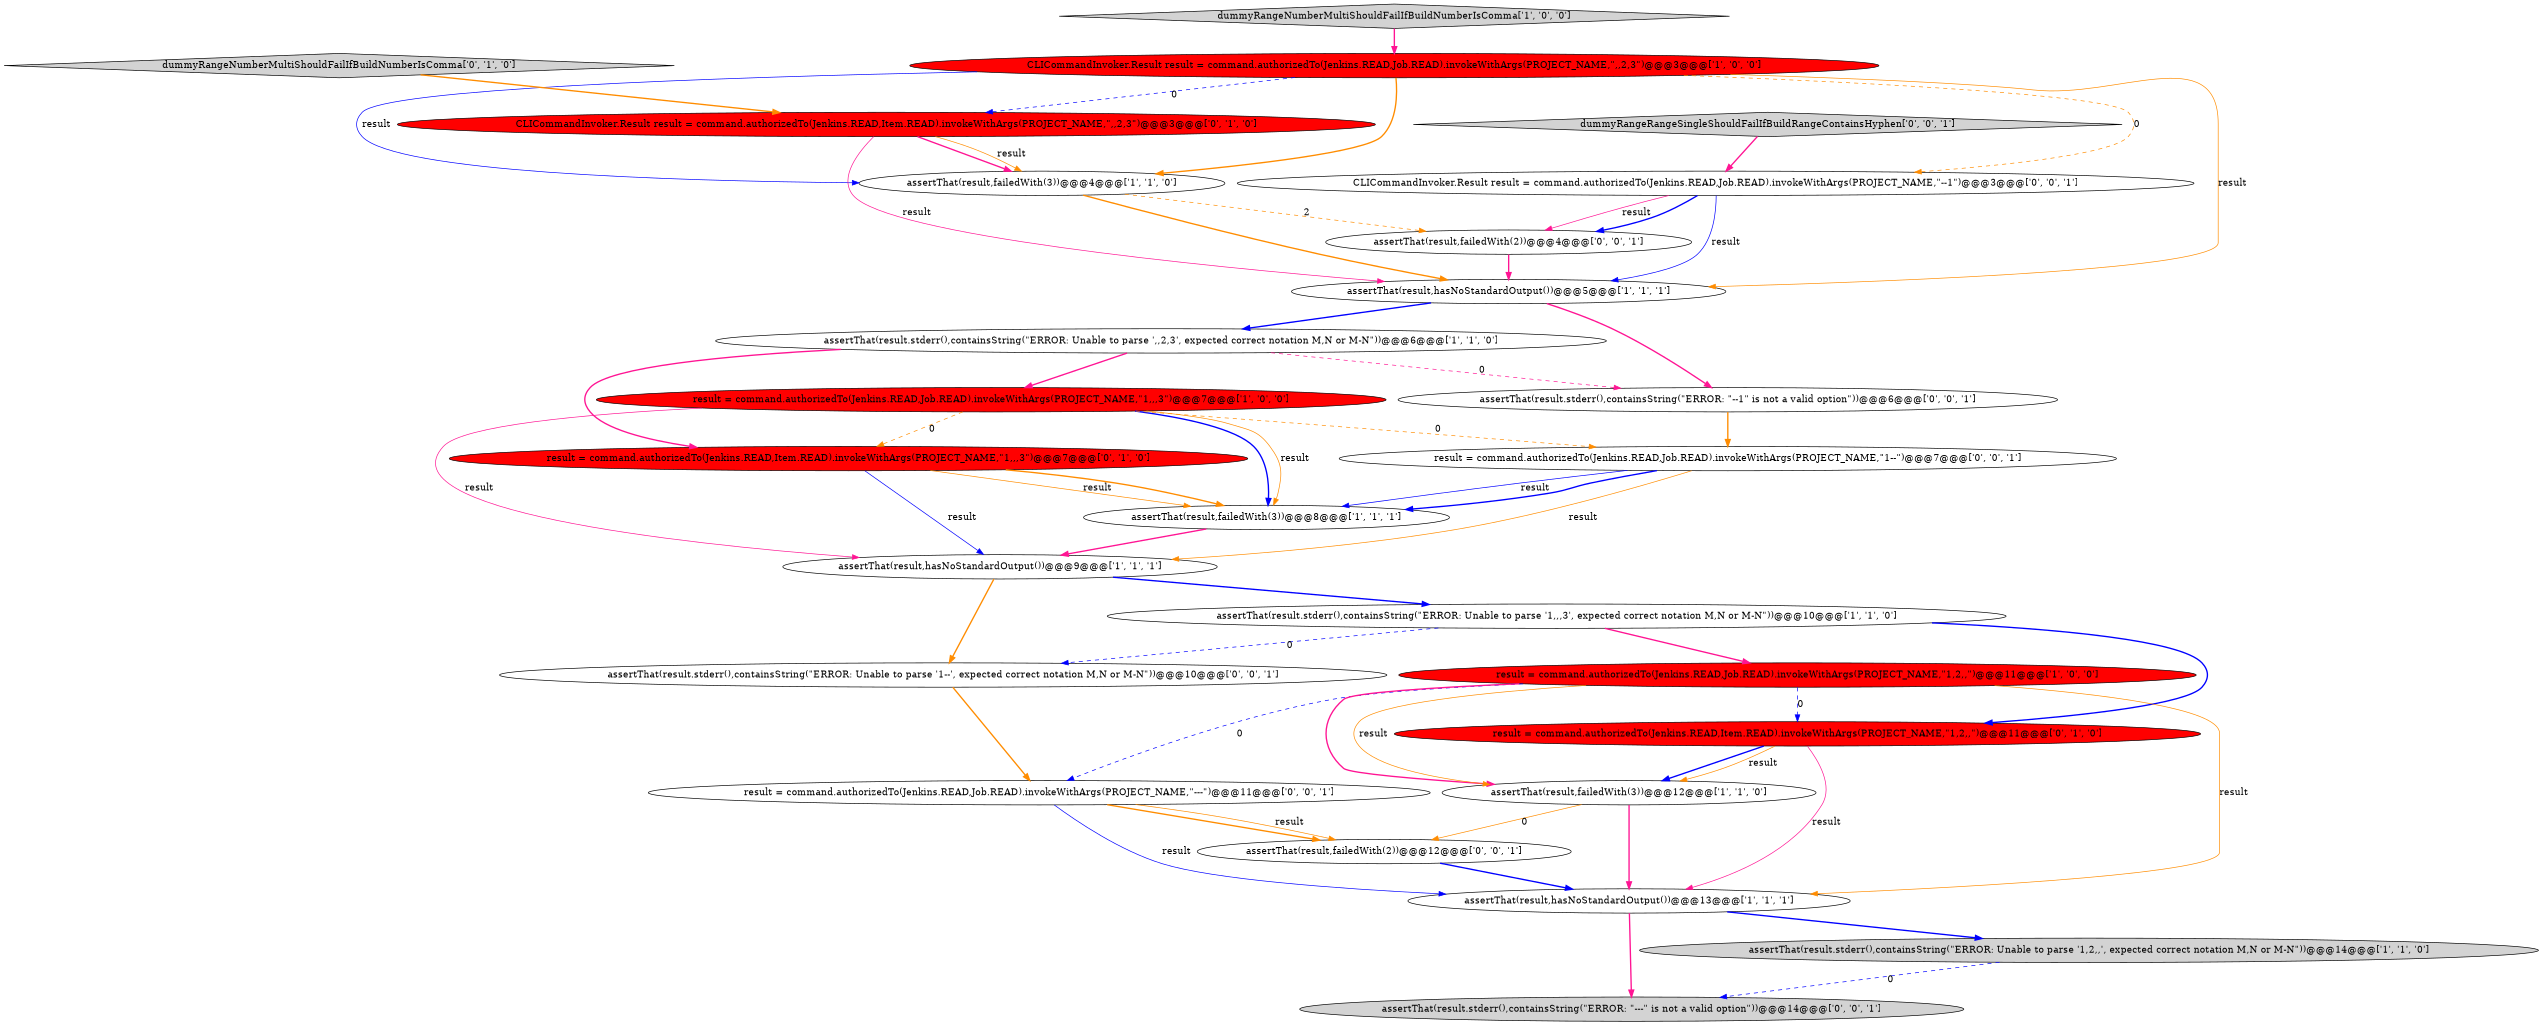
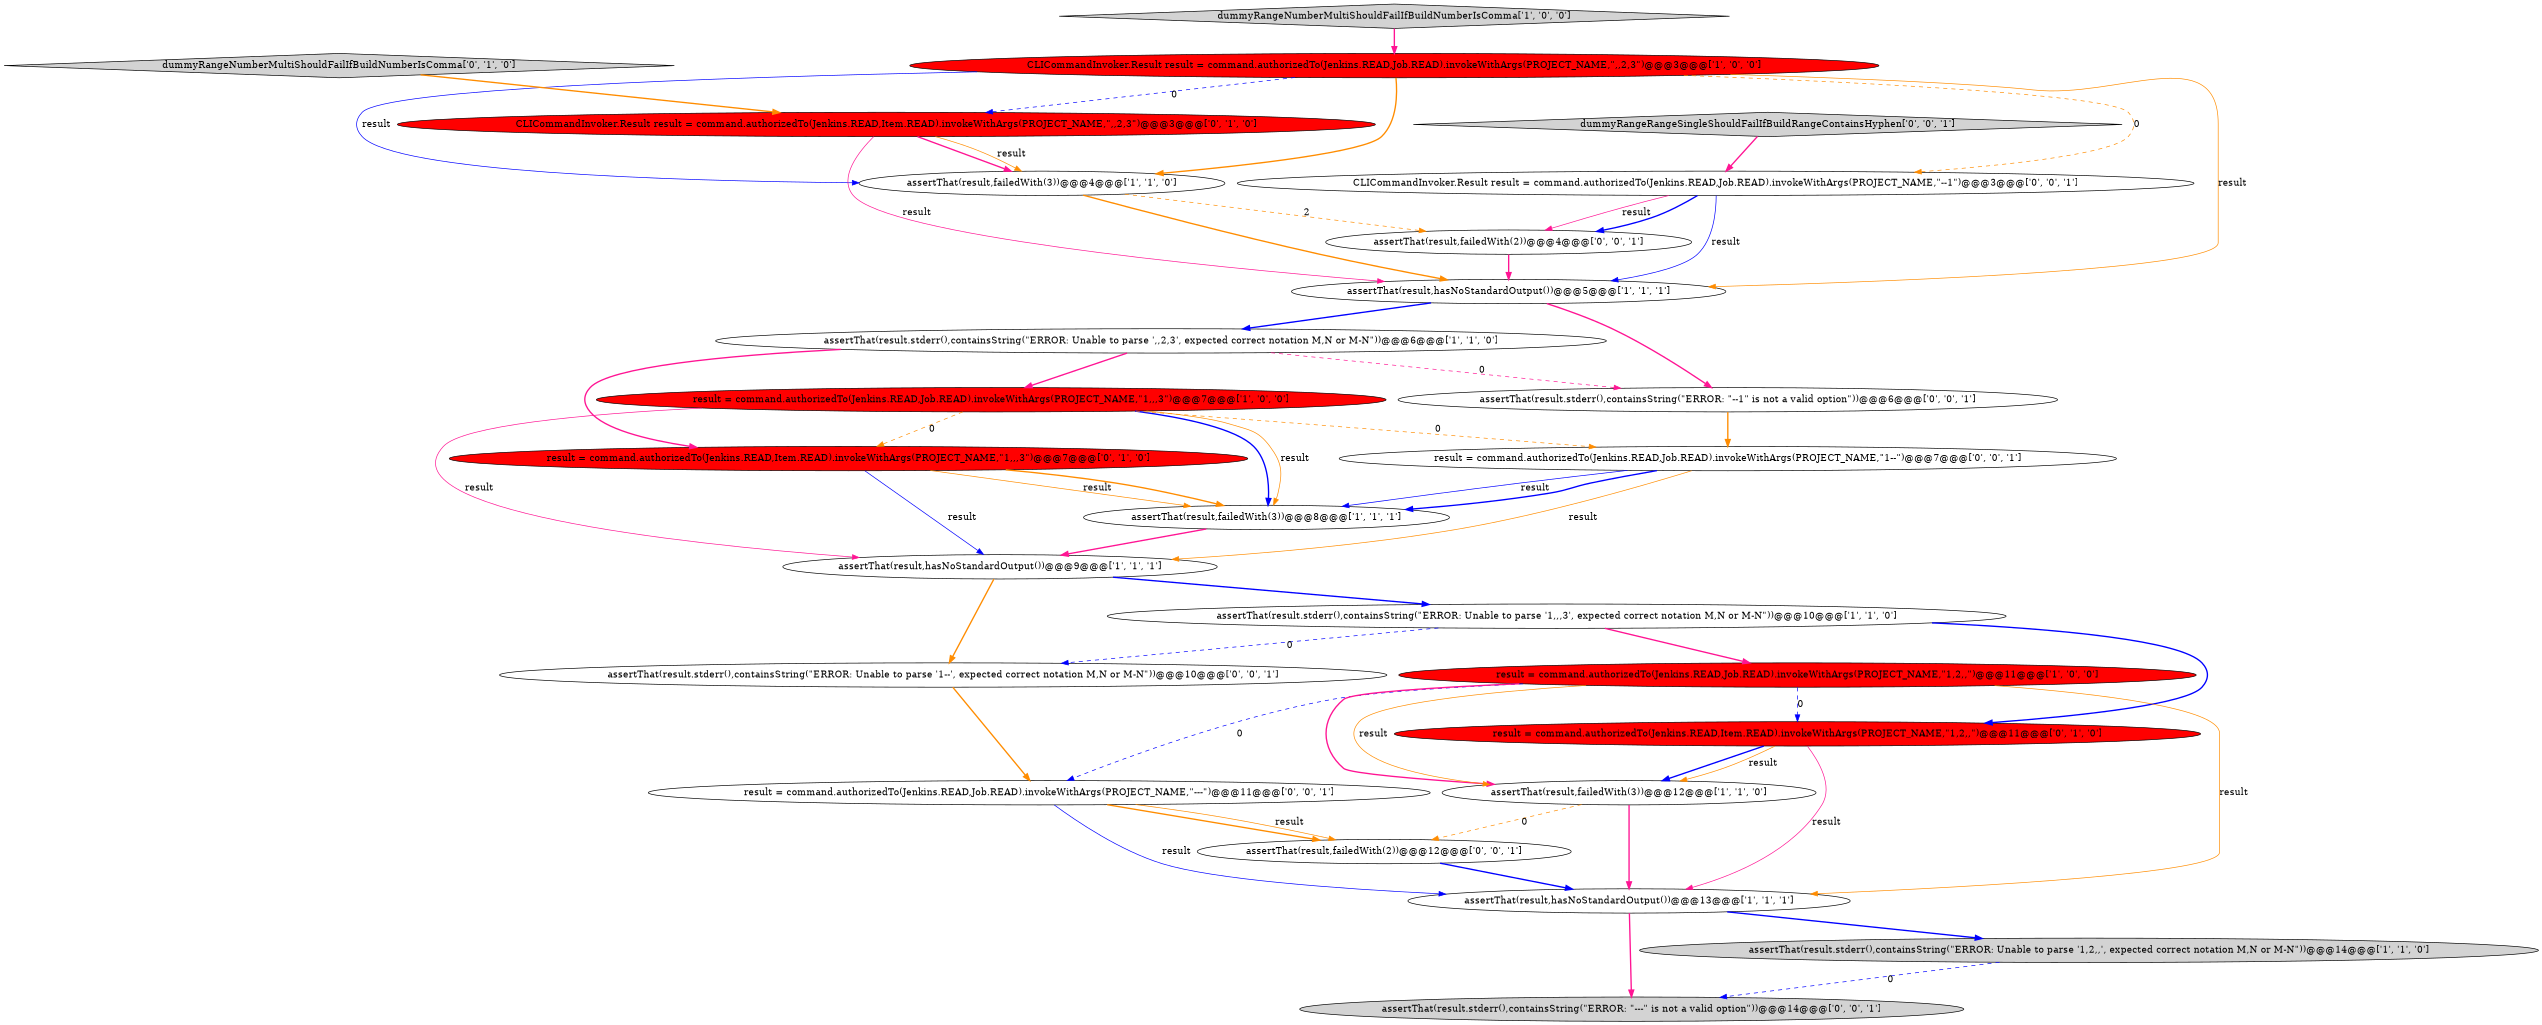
(1510, 821) -> (1510, 821)
